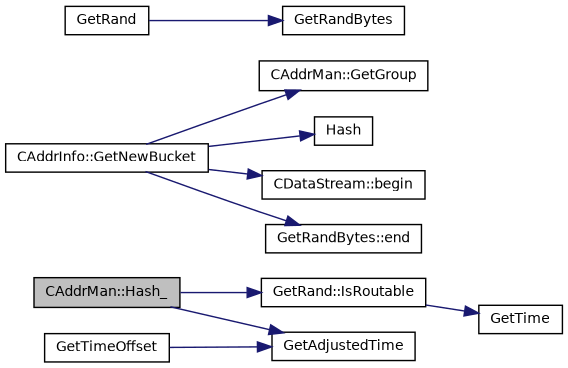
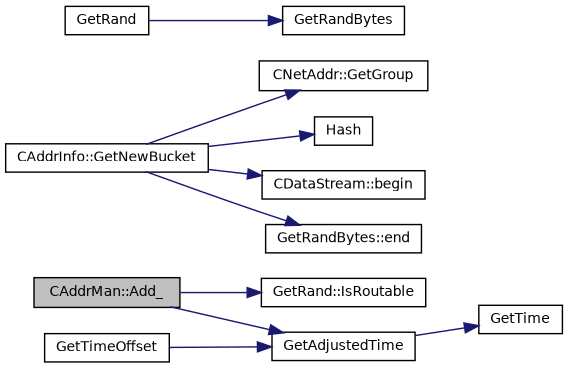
(344, 76) -> (344, 76)
(107, 293) -> (107, 293)
(445, 308) -> (440, 332)
